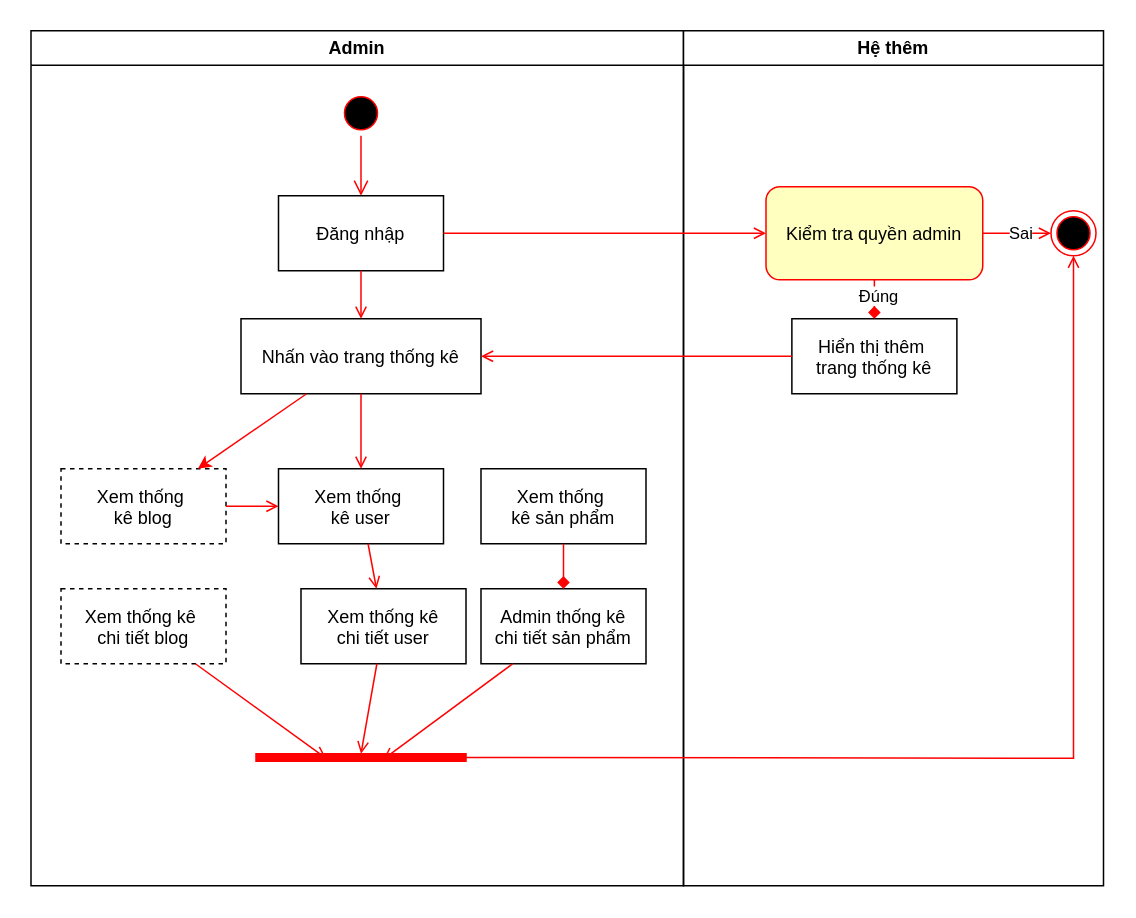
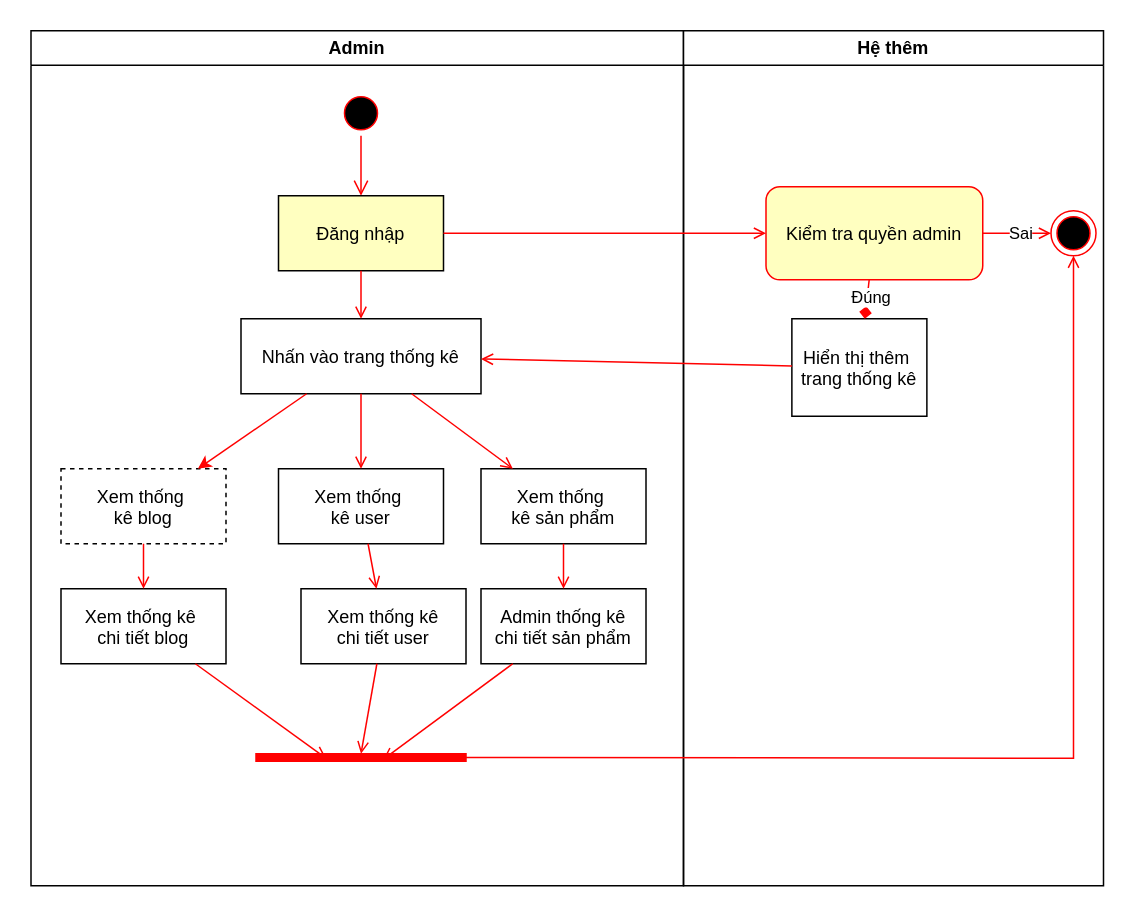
(361, 233) -> (361, 233)
(874, 356) -> (859, 368)
none -> (461, 430)
(250, 506) -> (143, 564)
(563, 576) -> (563, 580)
(143, 626) -> (143, 626)
